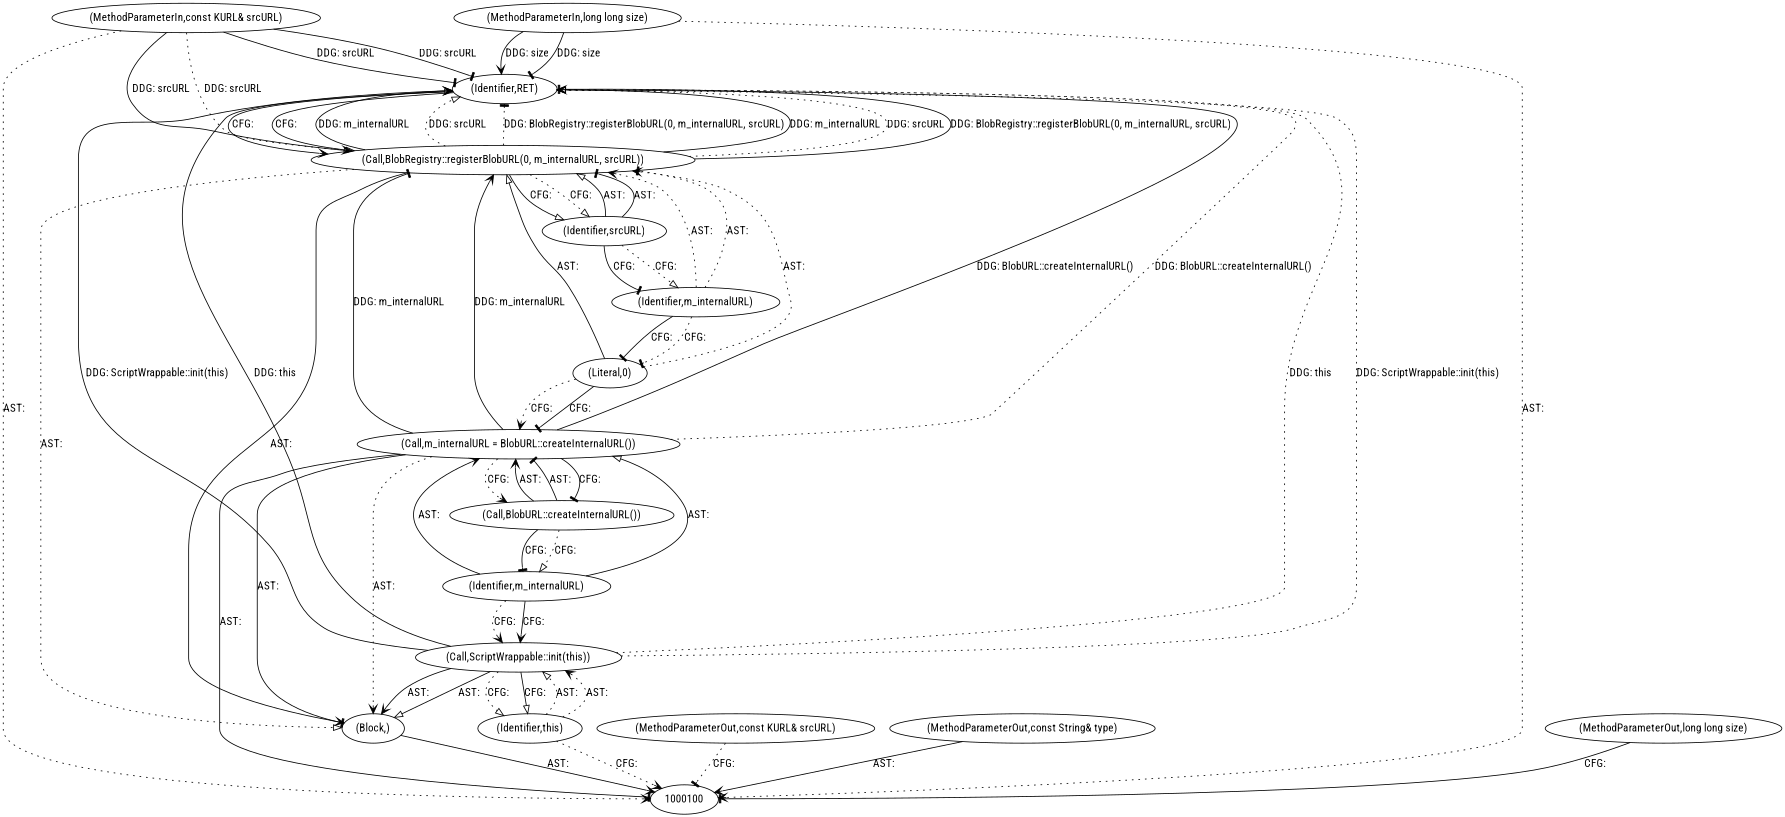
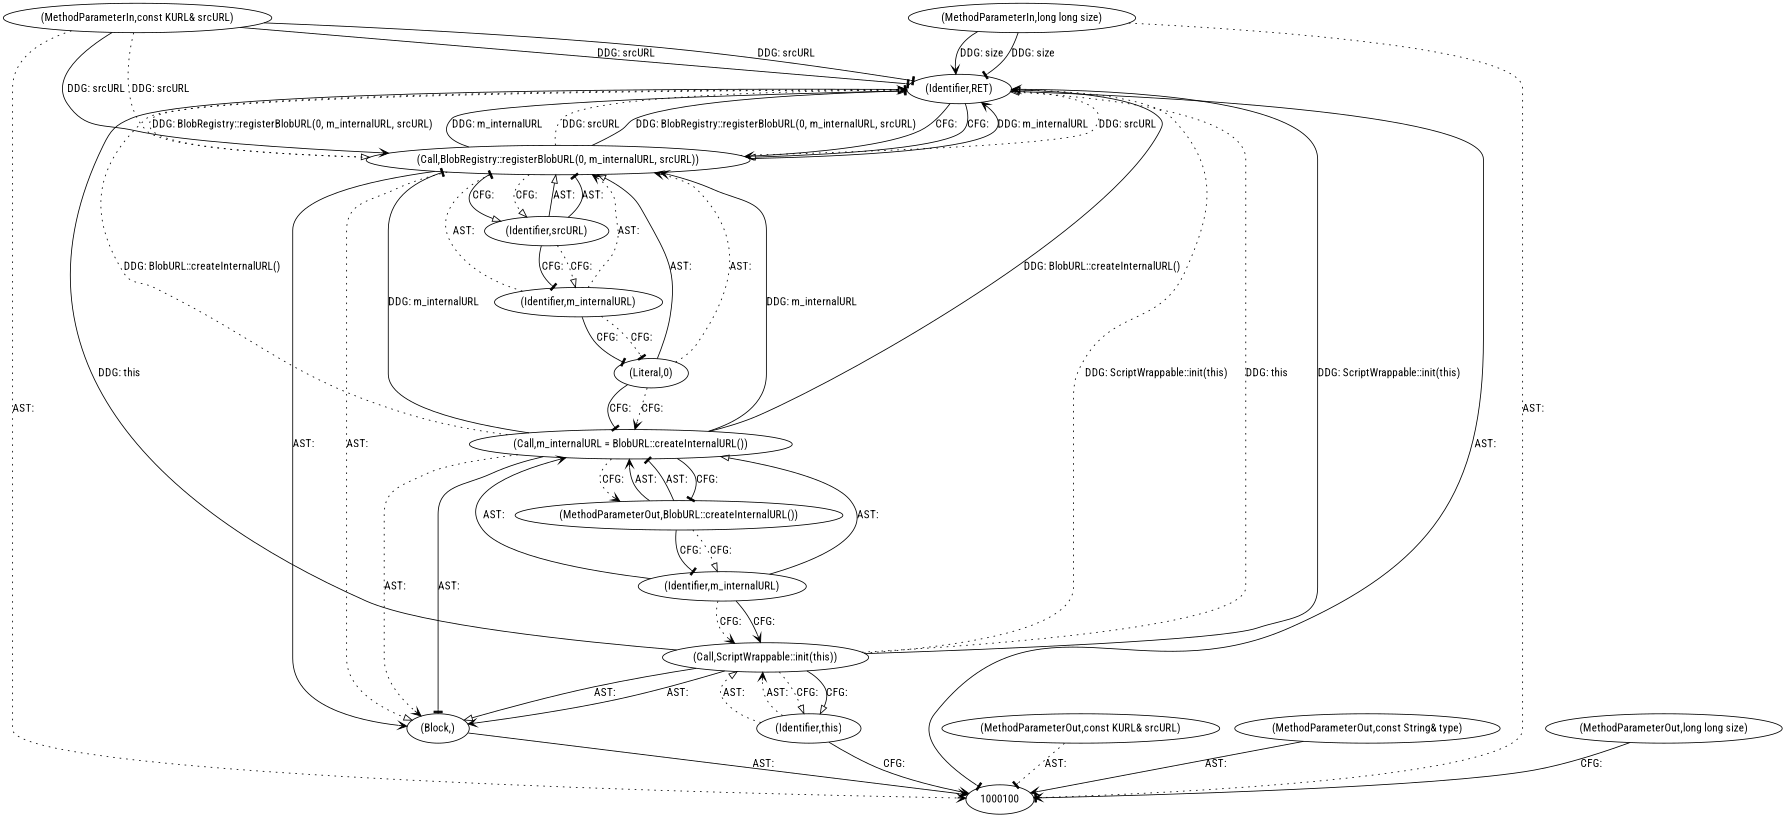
(562, 515) -> (679, 515)
(227, 737) -> (1475, 430)
(605, 763) -> (892, 774)
(725, 764) -> (1057, 764)
